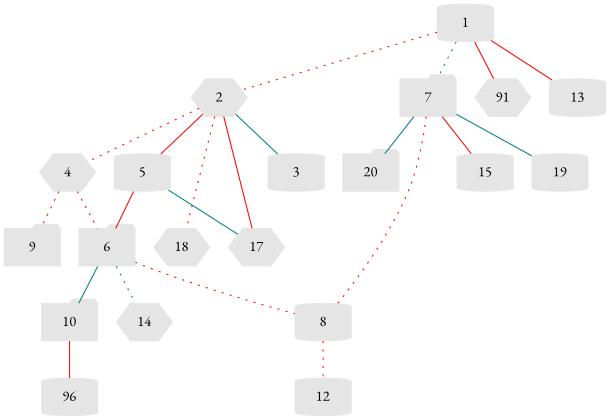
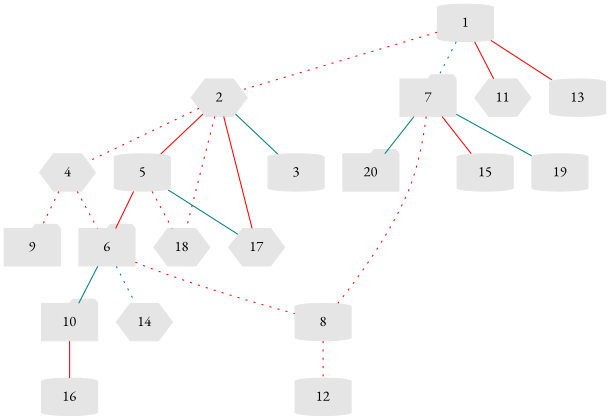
(503, 98) -> (503, 98)
none -> (162, 210)
(70, 397) -> (70, 397)
